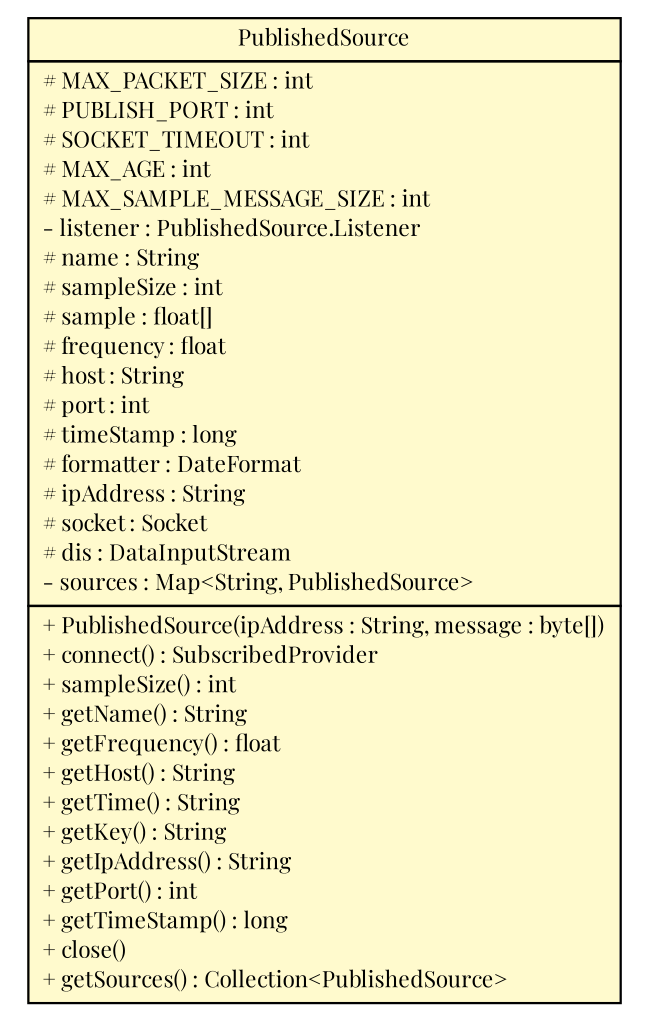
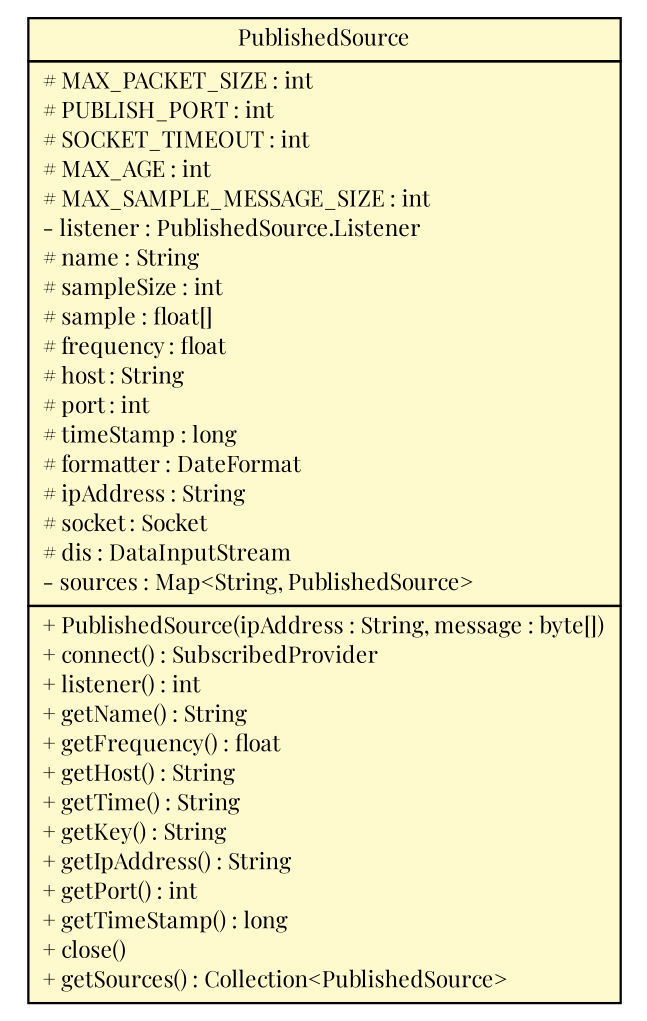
(140, 685) -> (121, 685)
